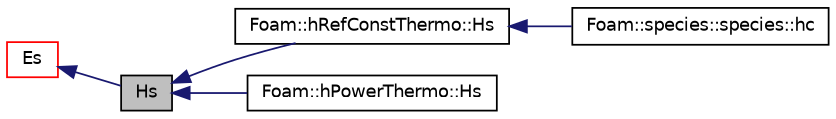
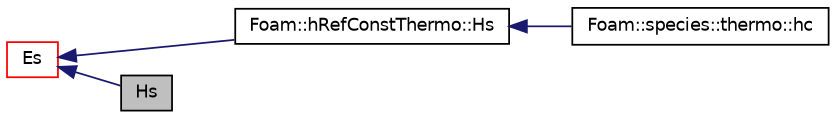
(700, 26) -> (700, 26)
(242, 58) -> (155, 48)
(372, 93) -> none
